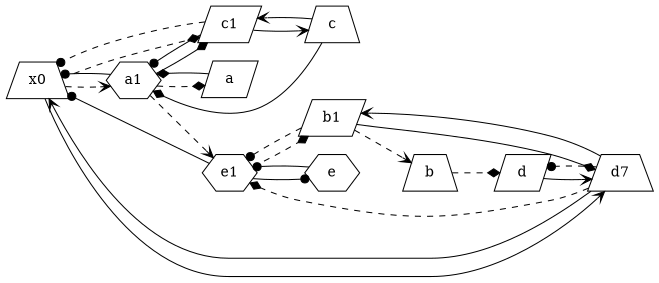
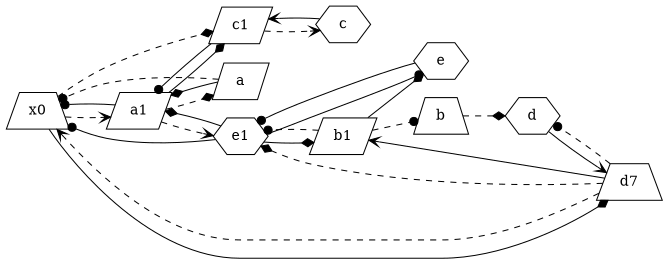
(332, 24) -> (343, 24)
(276, 31) -> (287, 32)
(133, 36) -> (141, 79)
(134, 80) -> (139, 111)
(256, 109) -> (199, 119)
(471, 139) -> (391, 100)
(379, 144) -> (391, 126)
(276, 155) -> (283, 143)
(523, 173) -> (533, 116)
(297, 258) -> (319, 240)
(289, 277) -> (305, 258)
